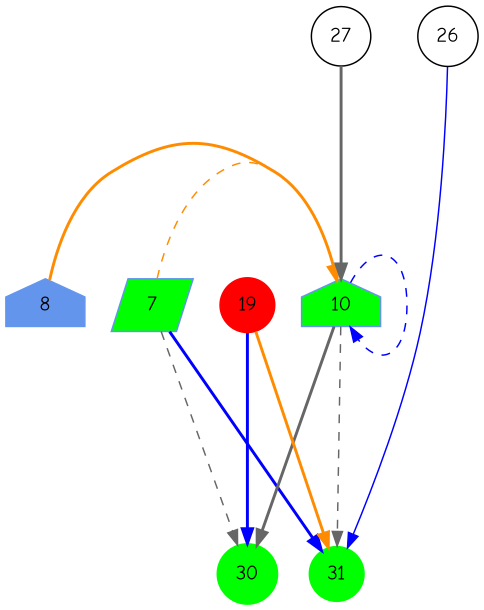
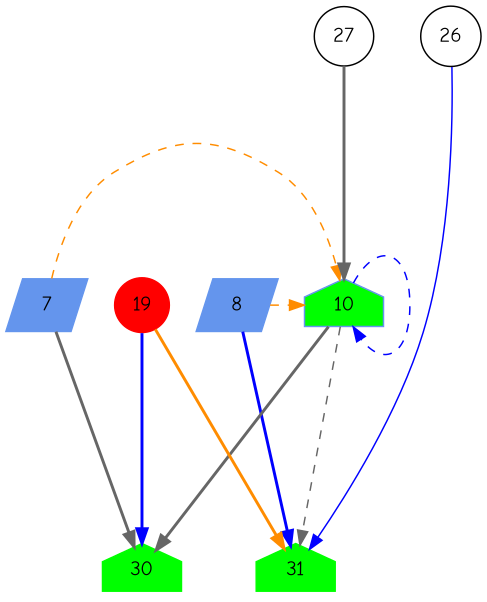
(186, 144) -> (280, 305)
(45, 305) -> (237, 305)
(152, 305) -> (47, 305)
(237, 430) -> (265, 431)
(197, 431) -> (93, 432)
(247, 574) -> (142, 570)
(337, 574) -> (296, 570)
